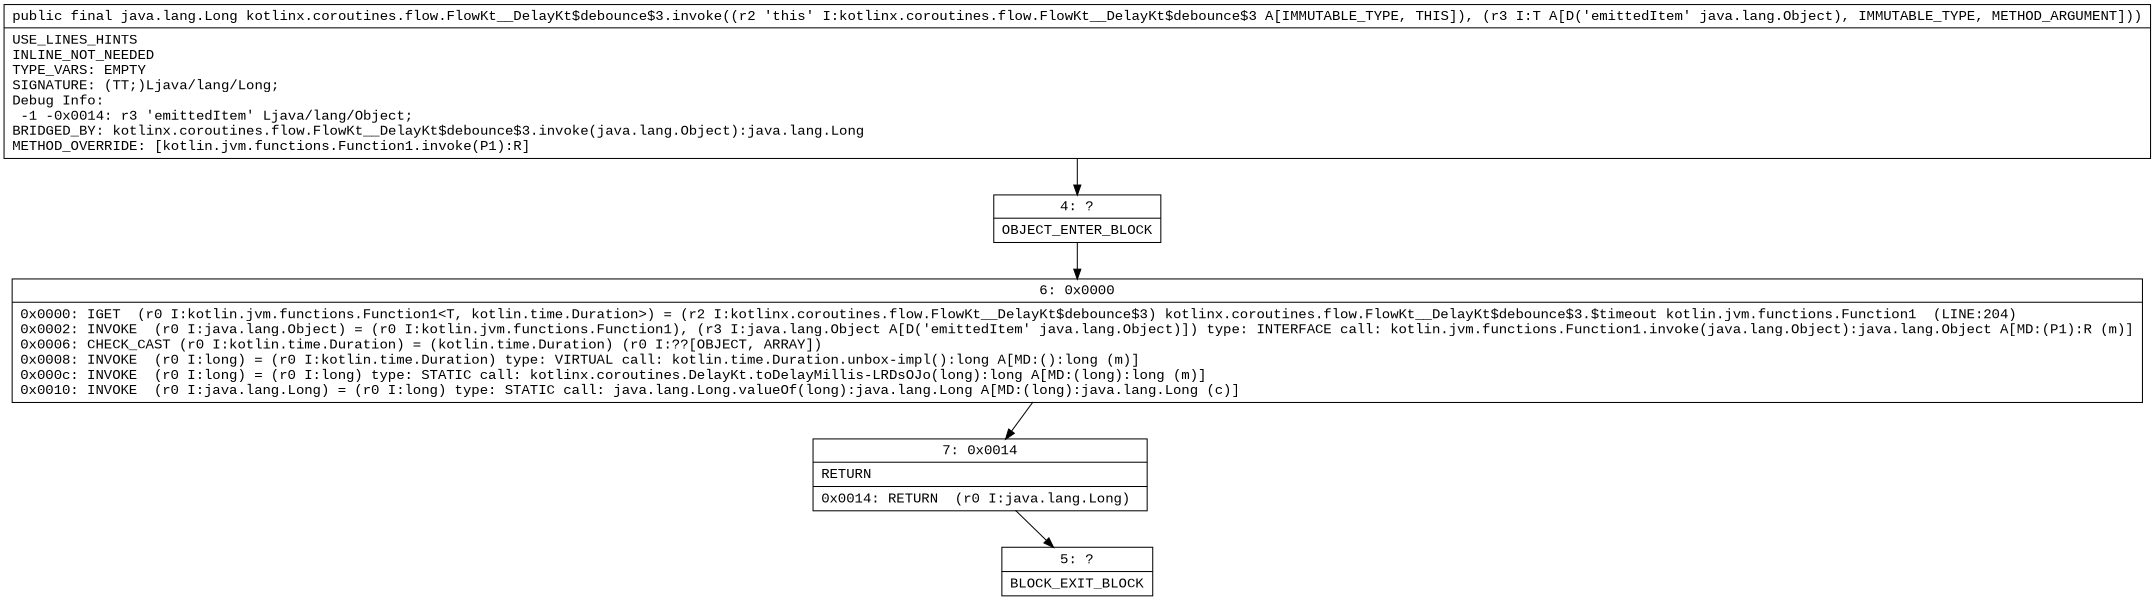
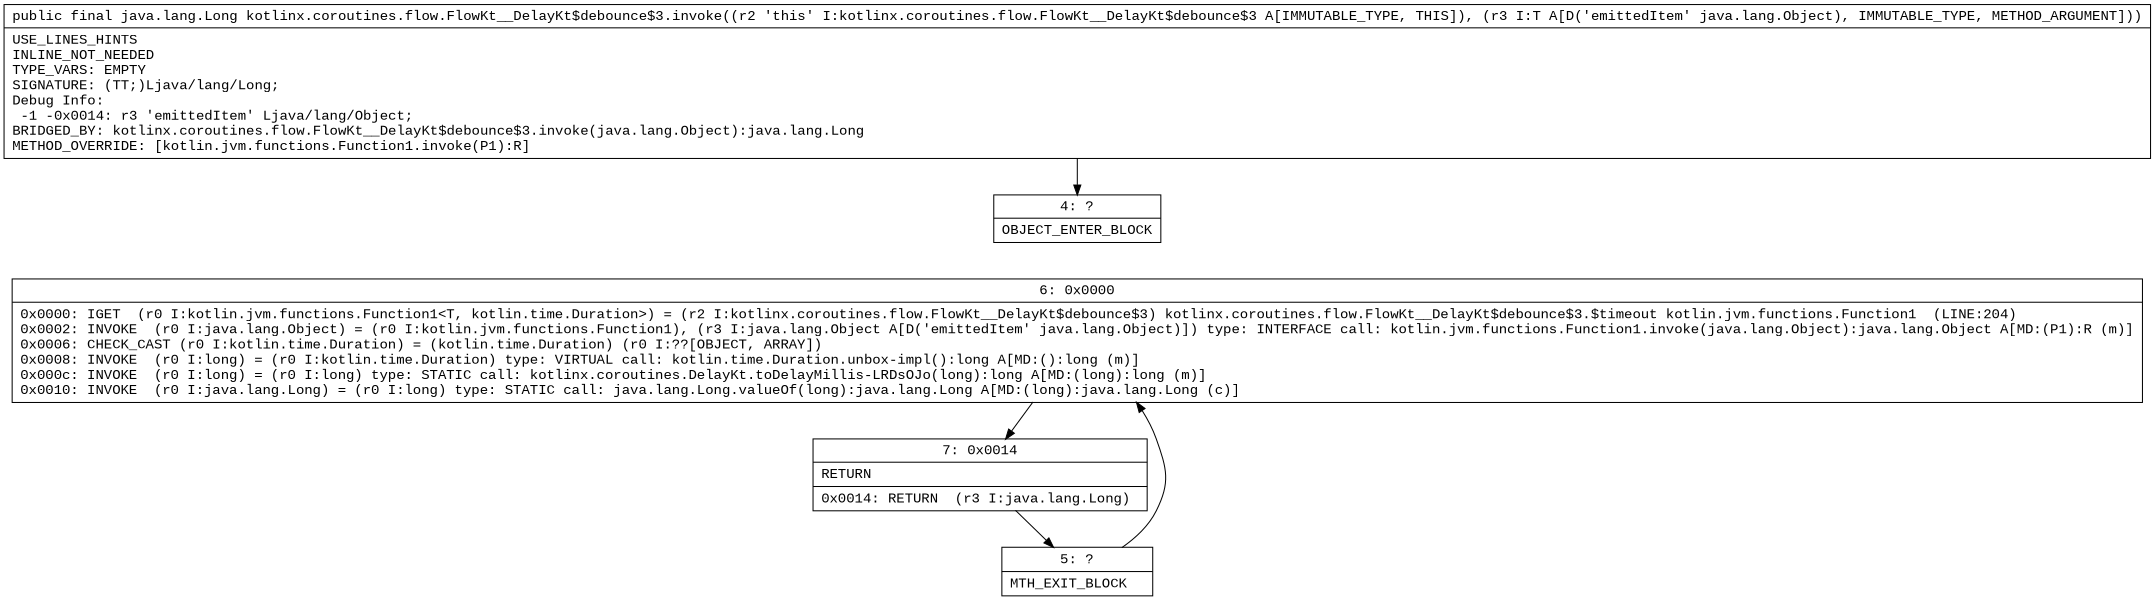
(1077, 256) -> (1165, 485)
(980, 498) -> (980, 498)
(1077, 583) -> (1069, 583)
